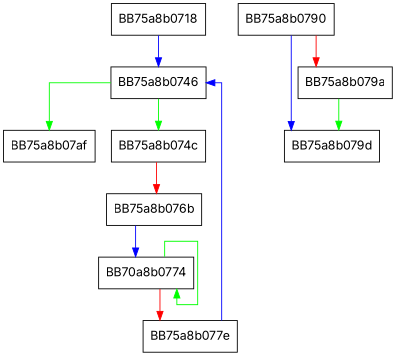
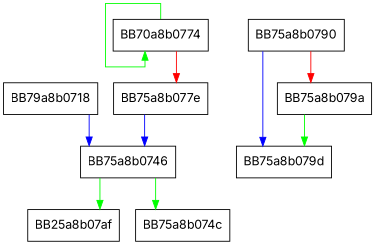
(158, 19) -> (51, 99)
(49, 146) -> (74, 225)
(154, 210) -> none
